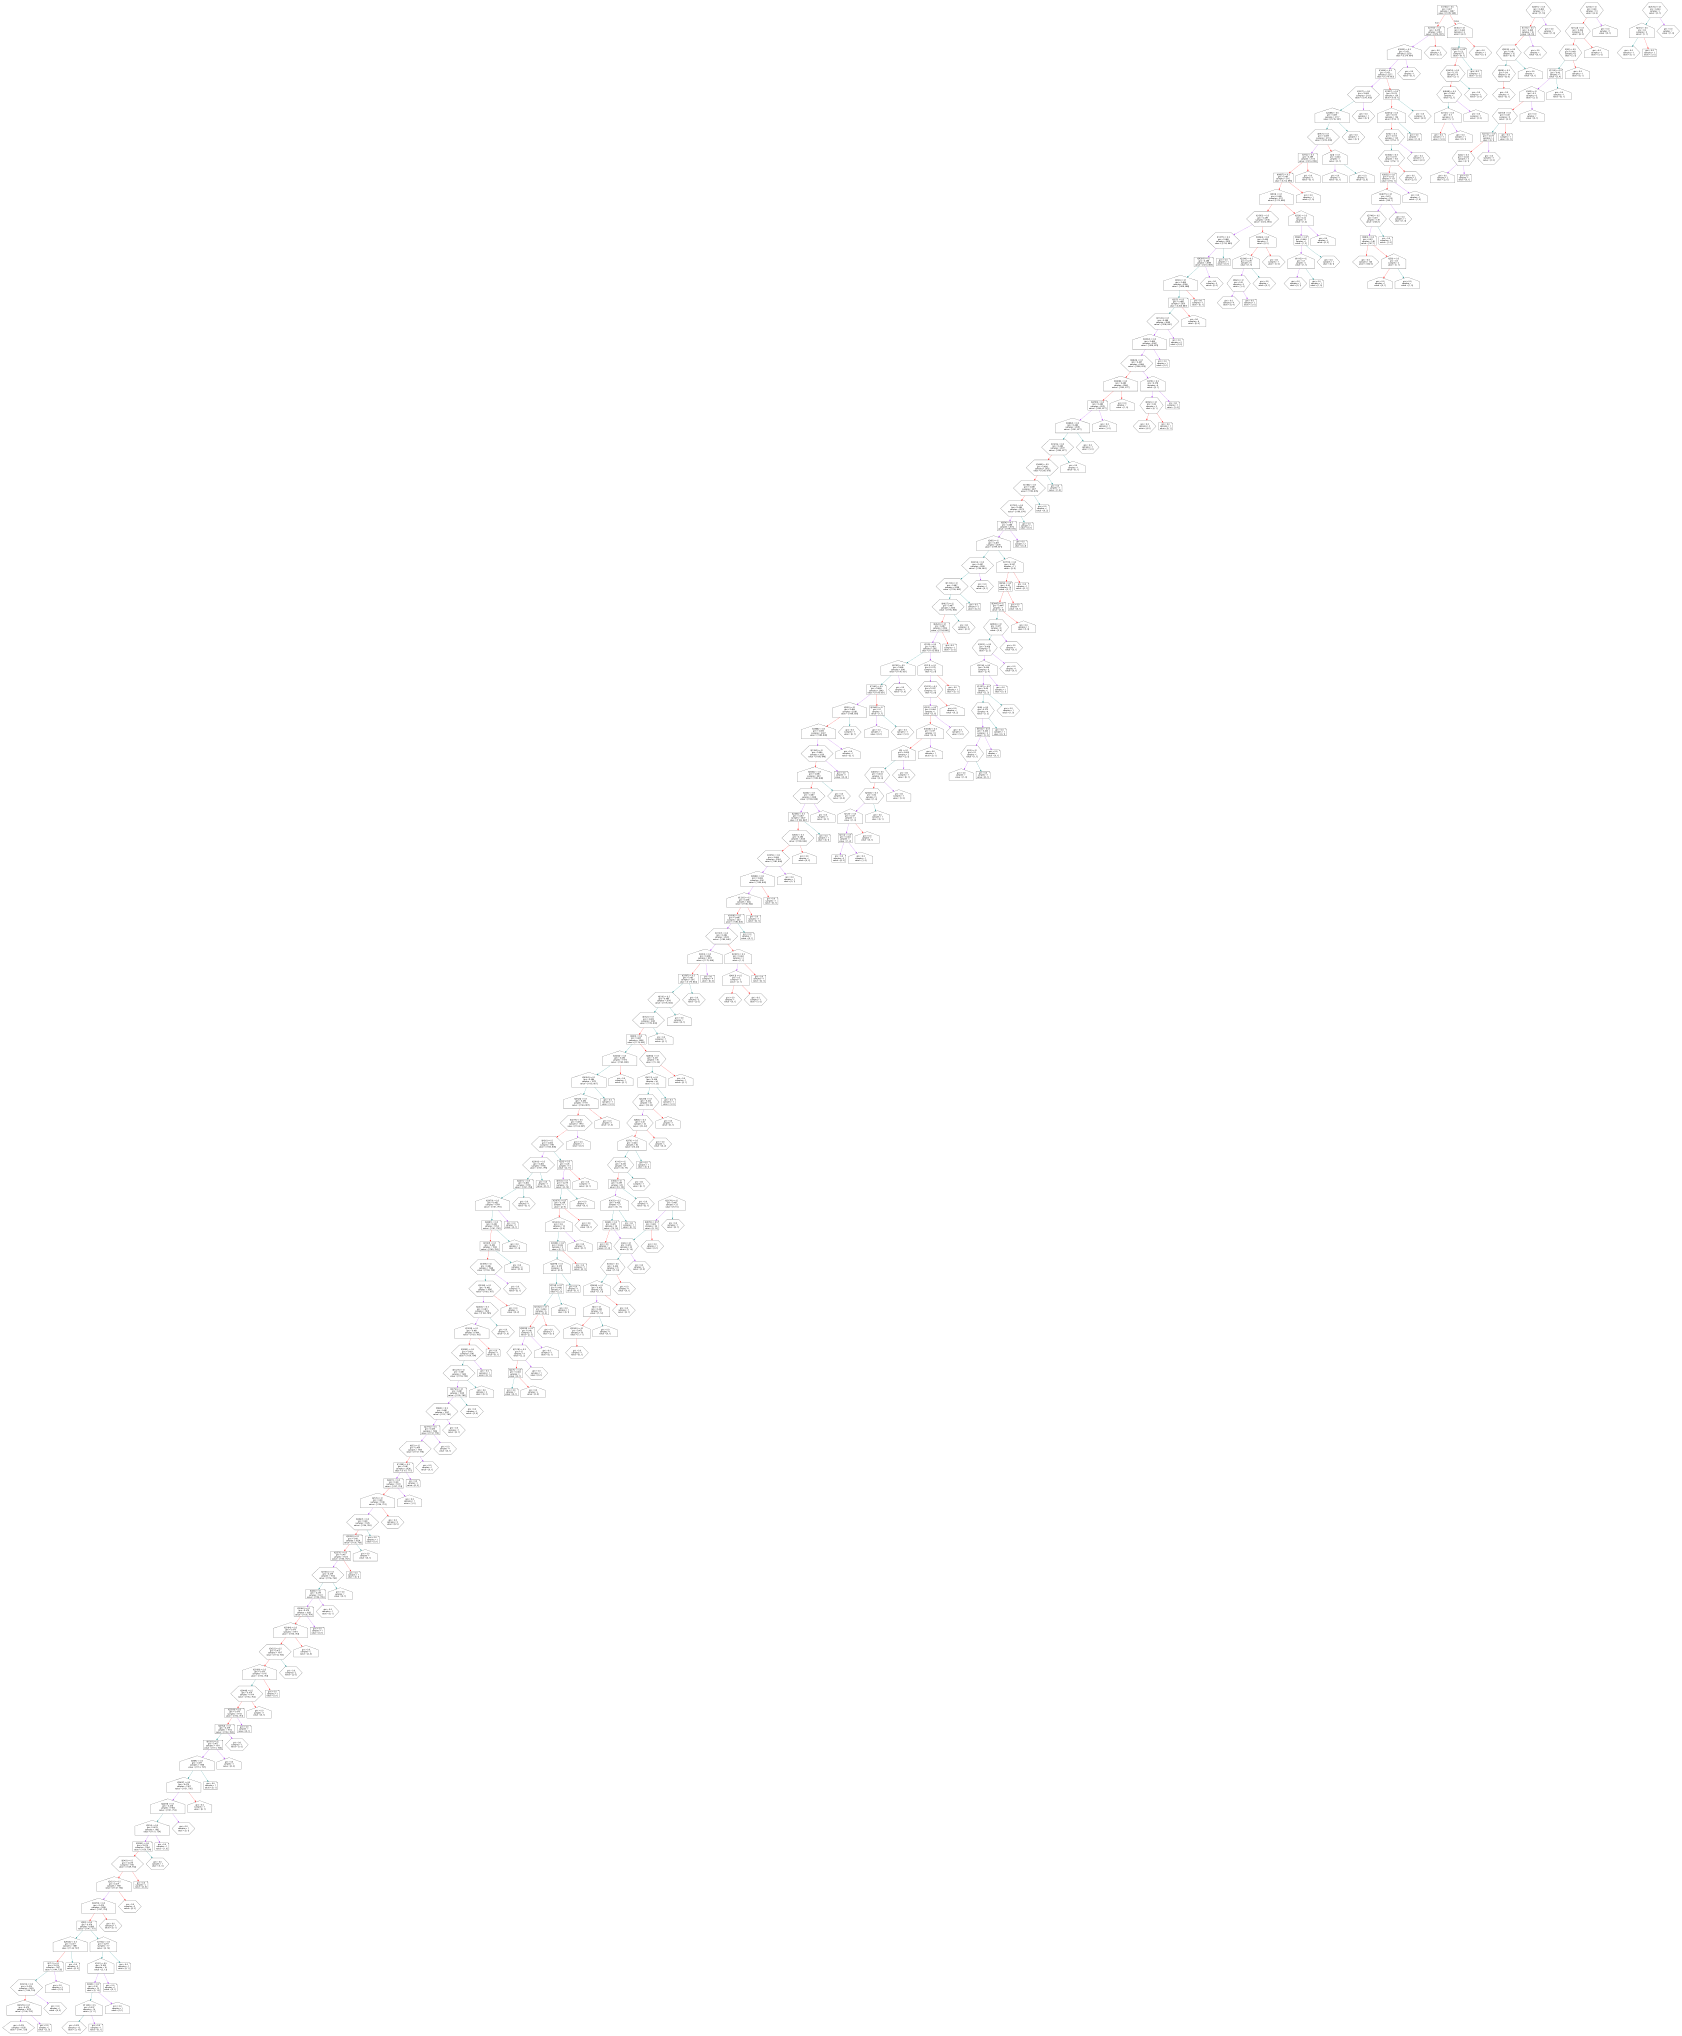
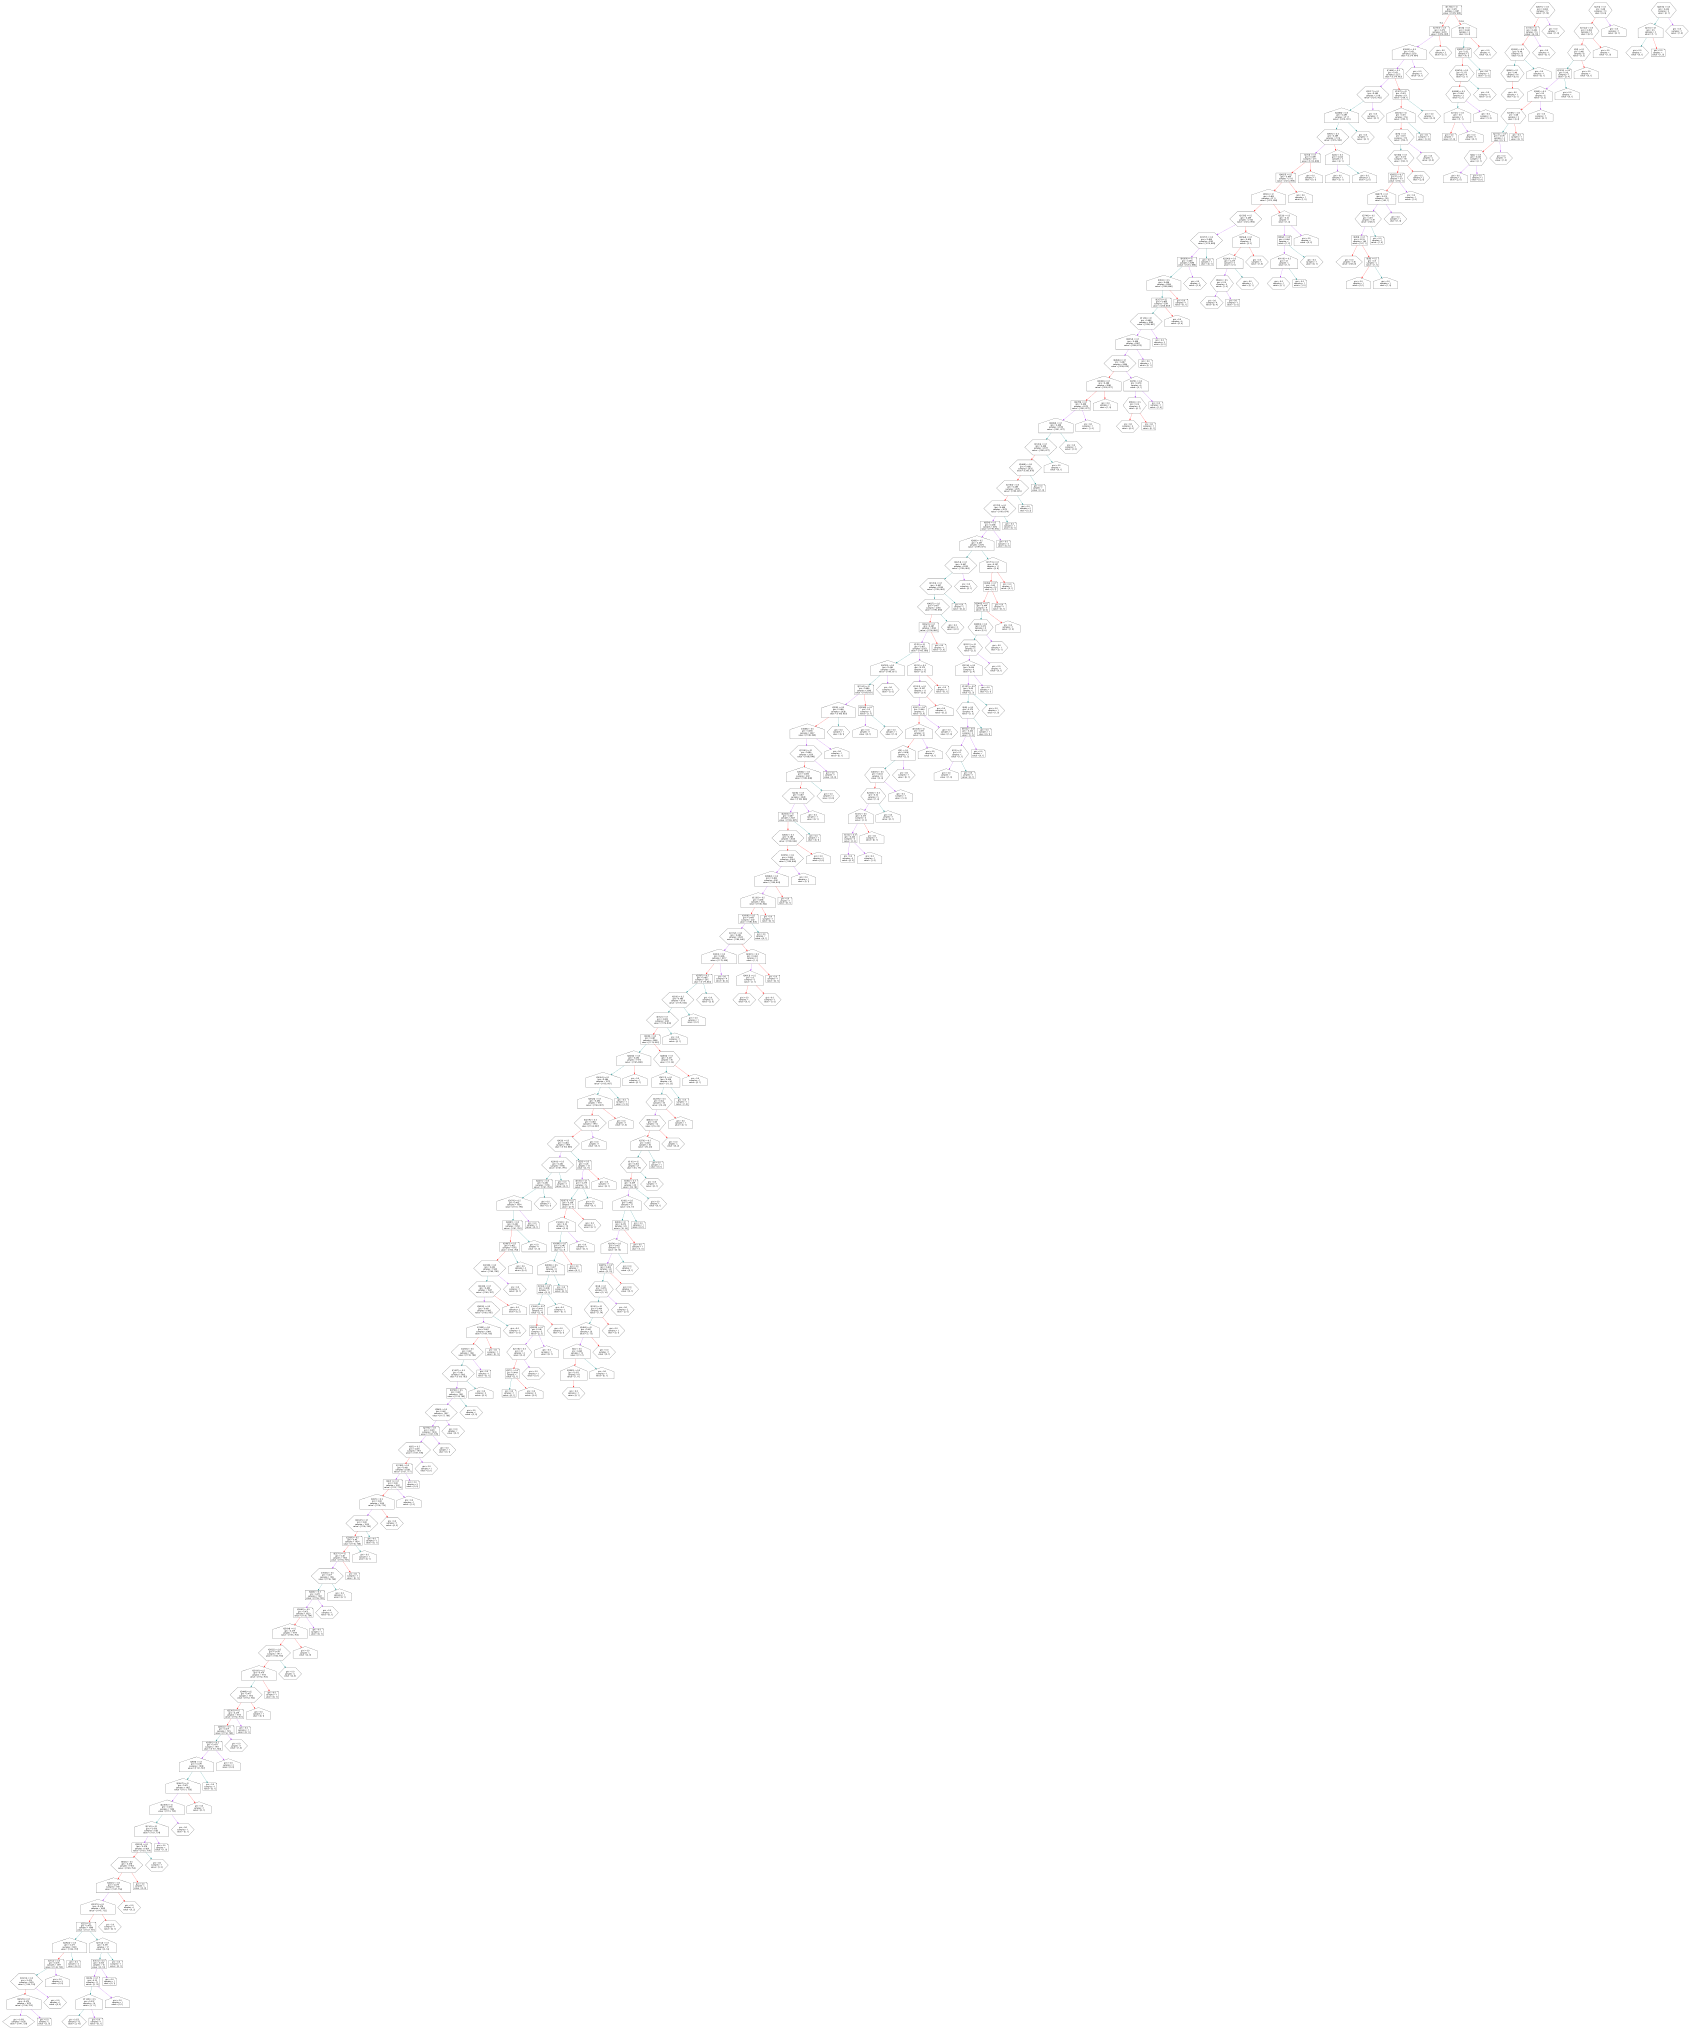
(1394, 262) -> (1372, 262)
(617, 1234) -> (618, 1234)
(101, 1967) -> (99, 1964)
